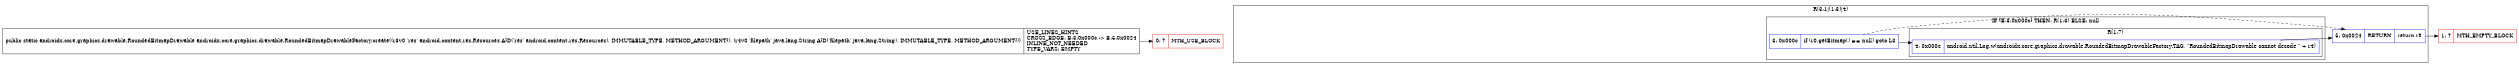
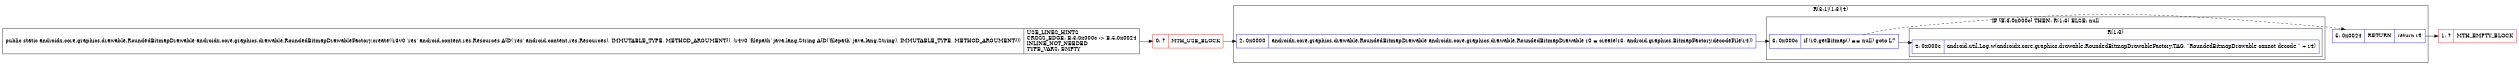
(2116, 33) -> (2116, 33)
(2304, 39) -> none
none -> (1496, 41)
(1850, 41) -> (1850, 41)
